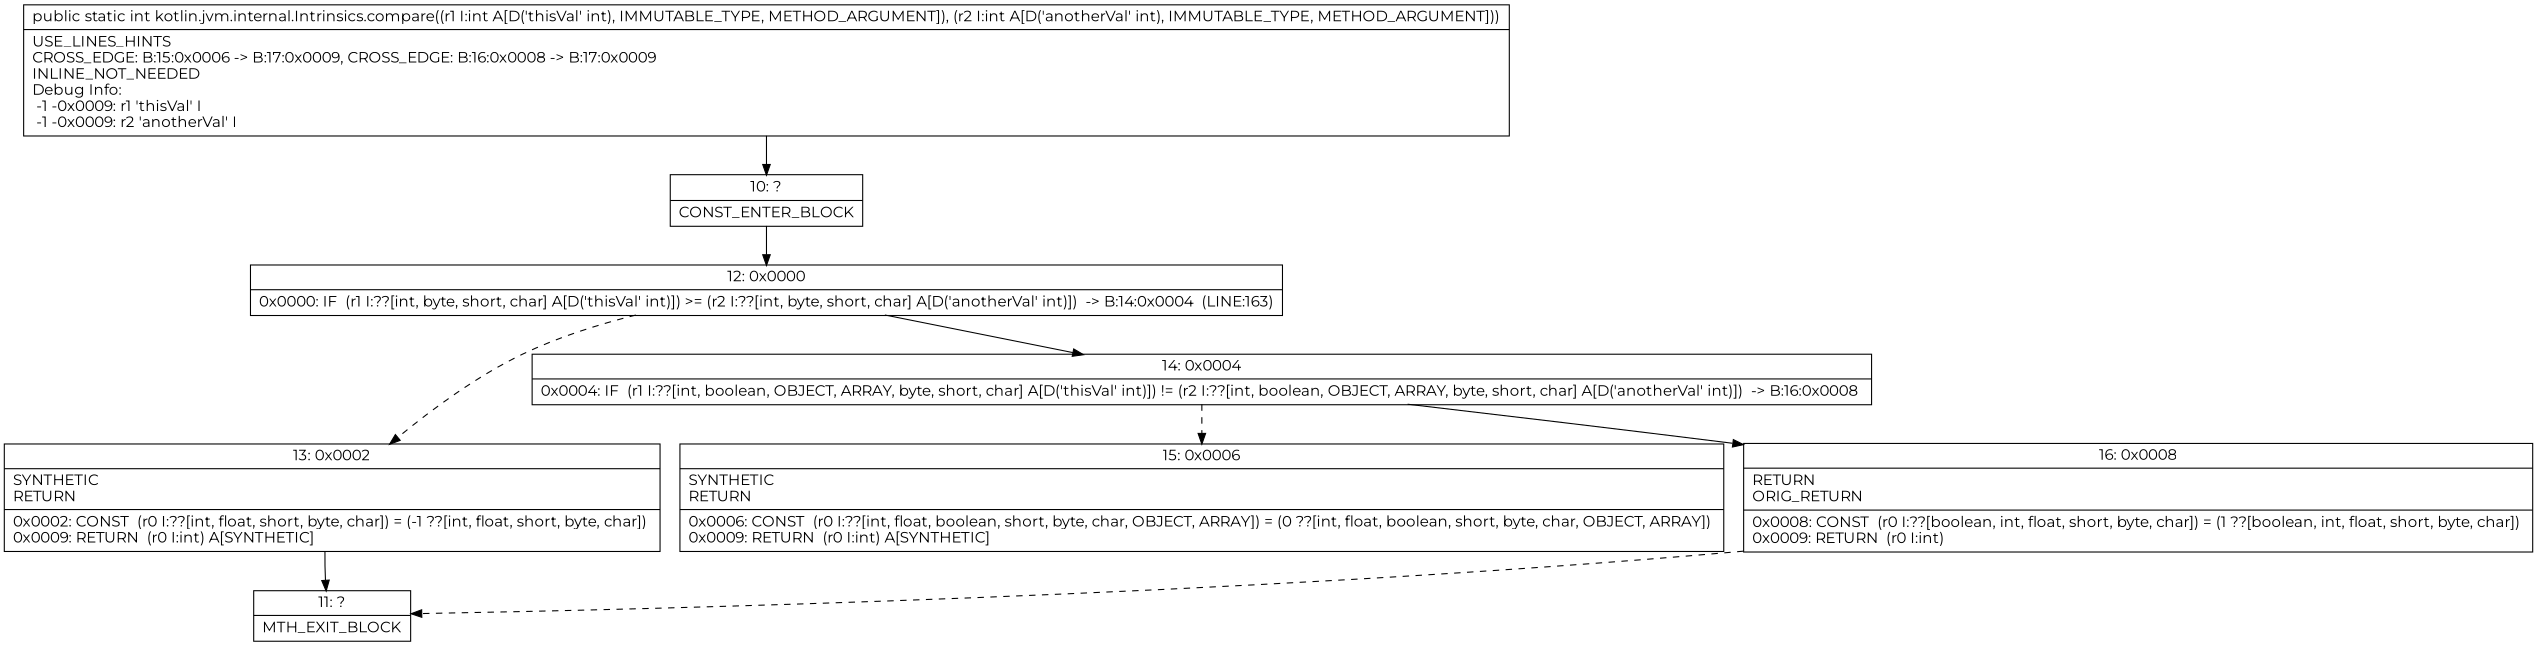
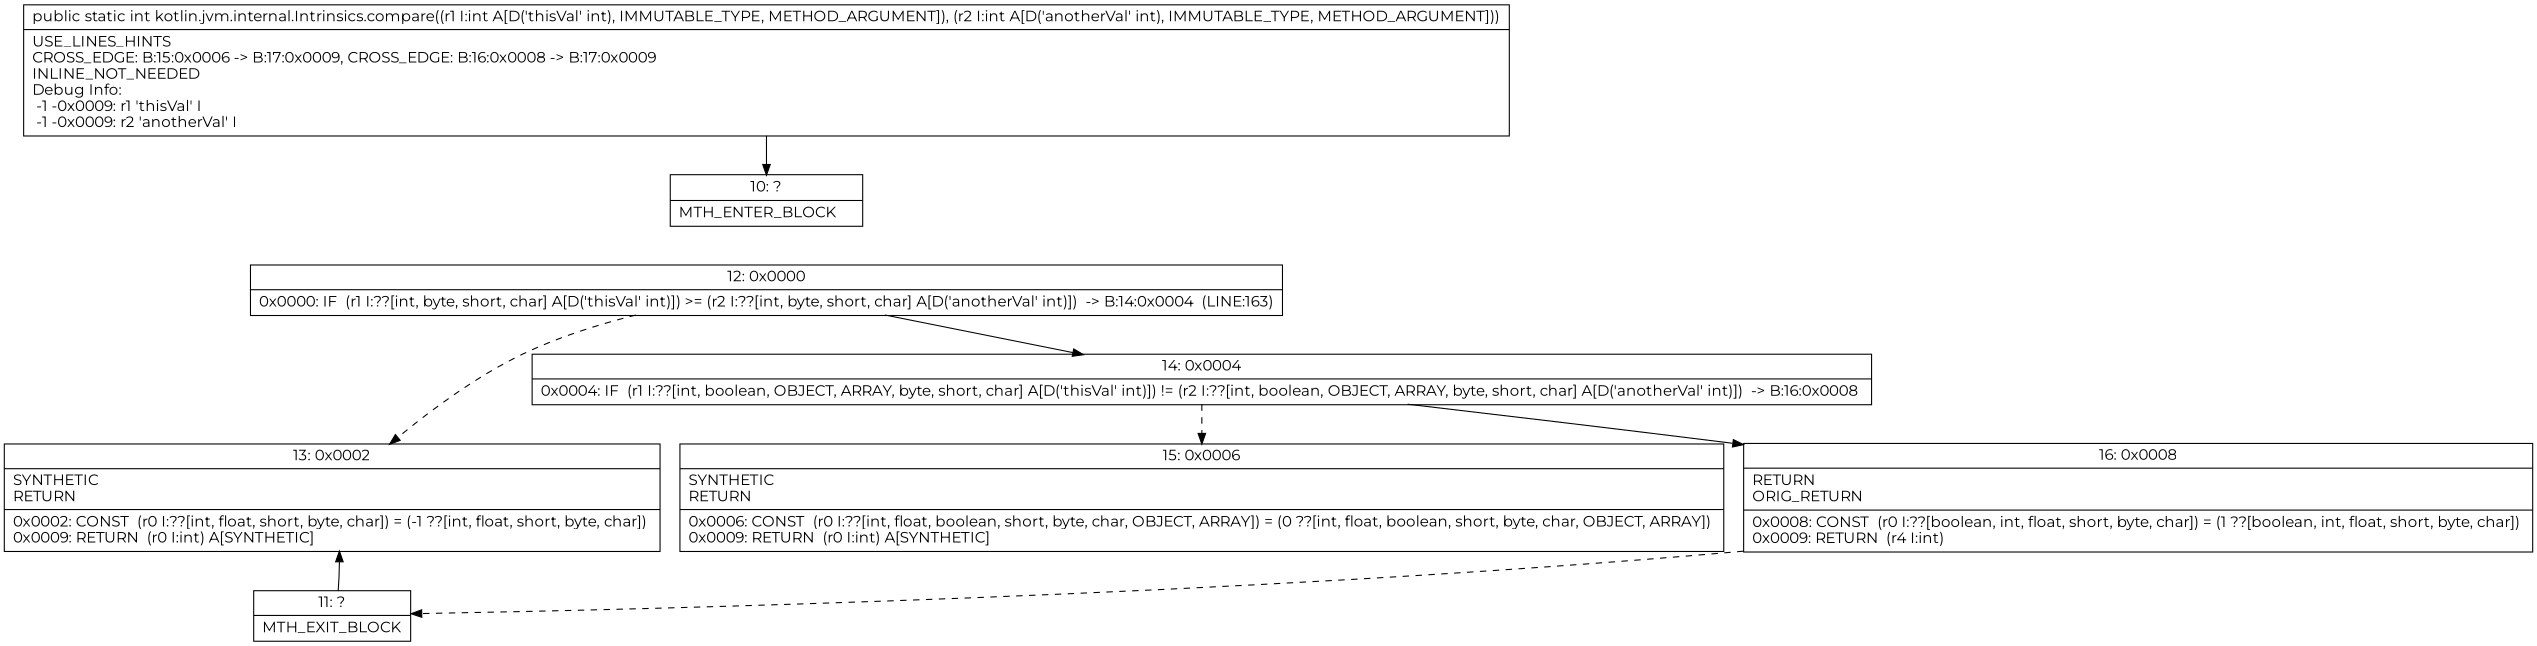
(766, 213) -> (758, 213)
(766, 240) -> none
(1851, 539) -> (1851, 539)
(325, 566) -> (339, 576)
